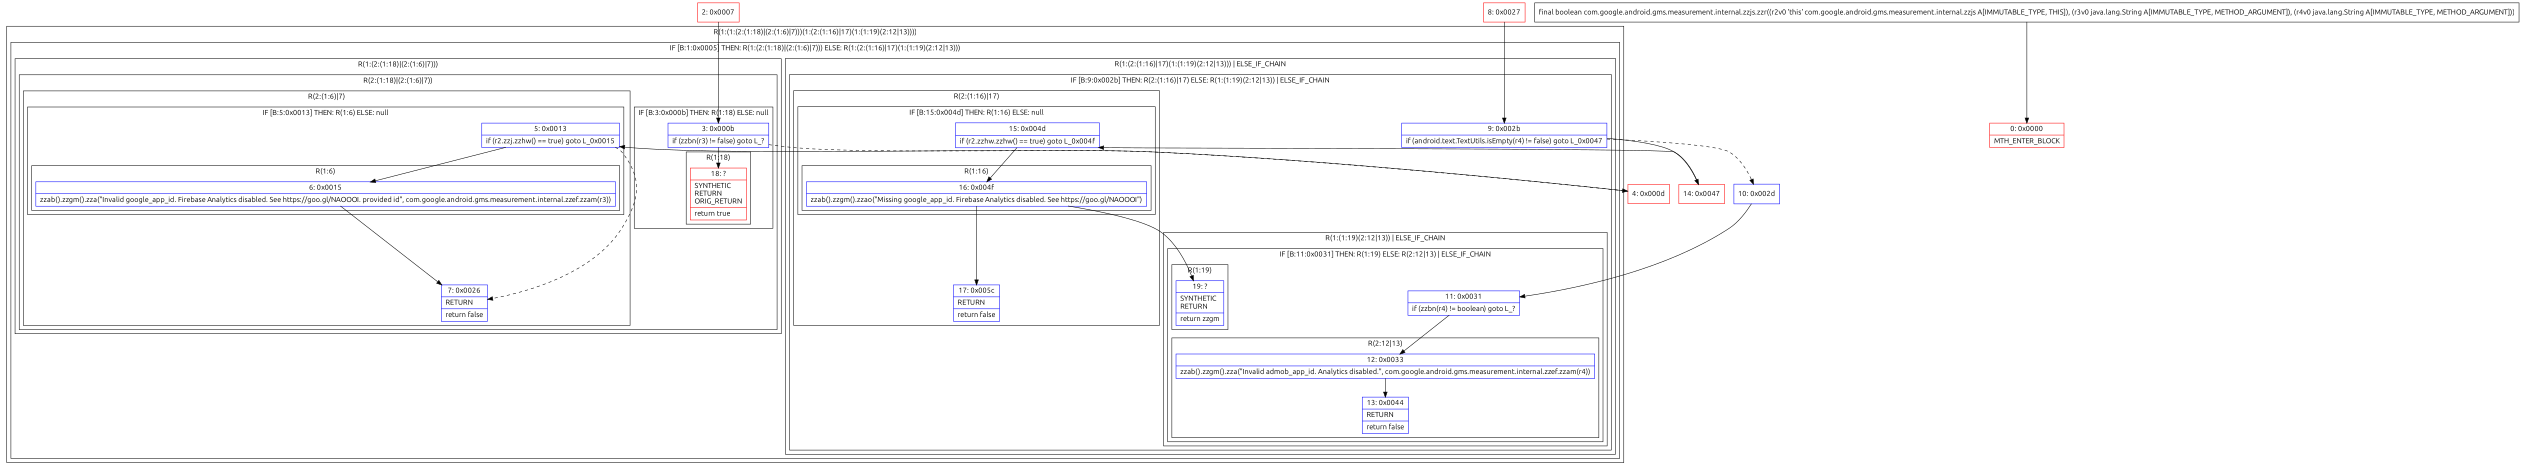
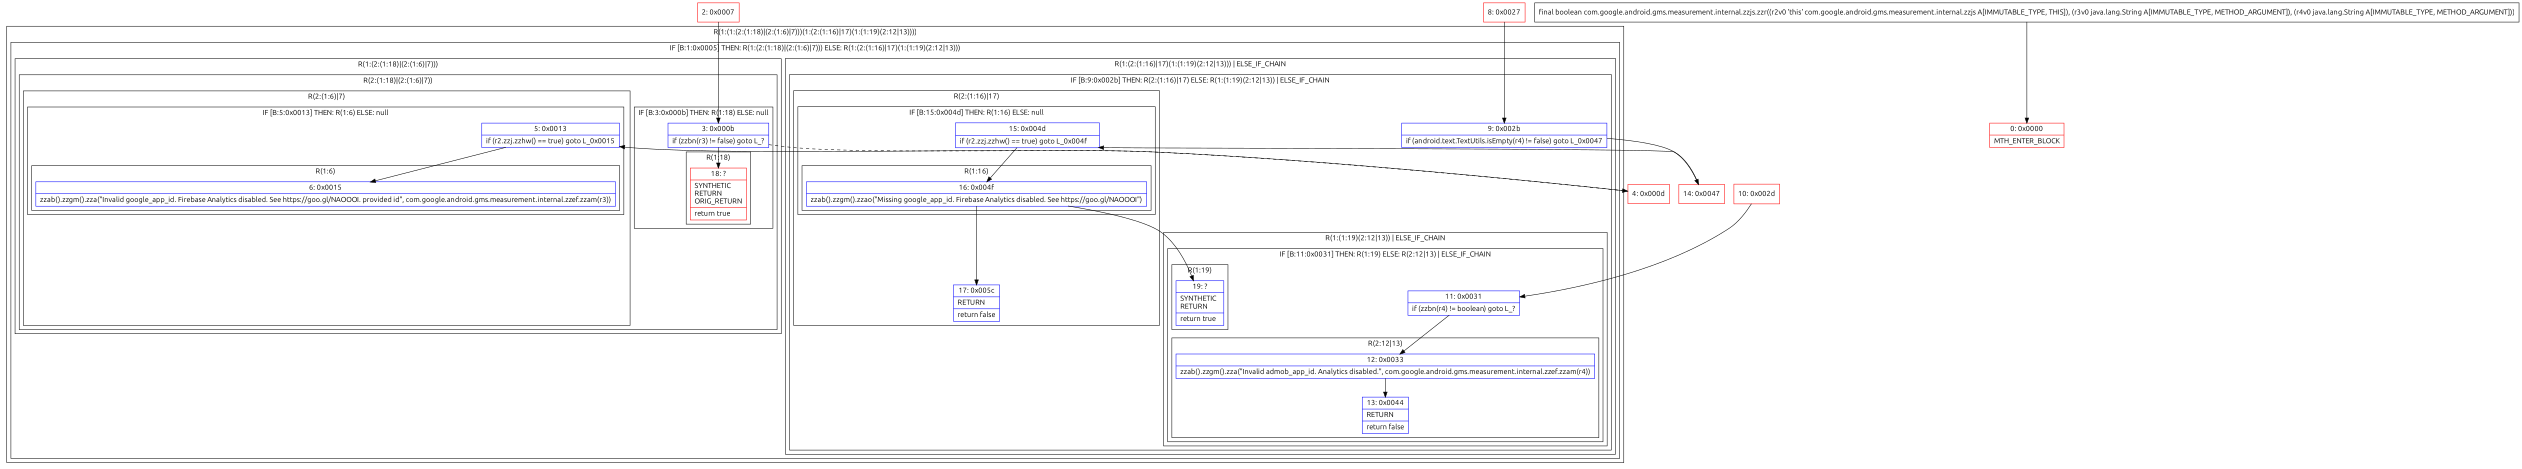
(1027, 141) -> (1024, 141)
(1686, 144) -> none
(1757, 194) -> (1757, 194)
(464, 303) -> none
(1200, 319) -> (1198, 319)
